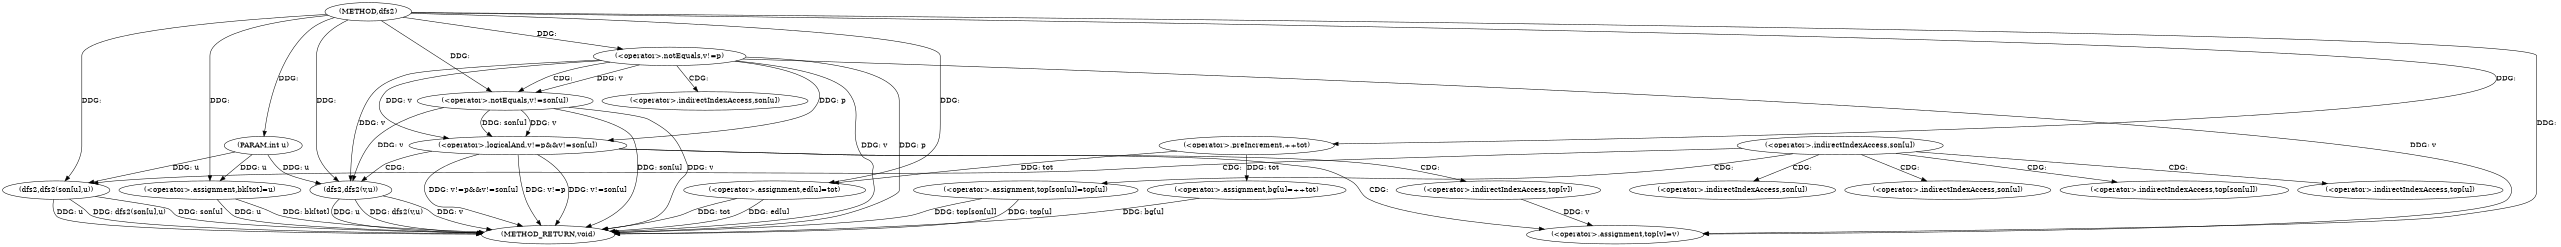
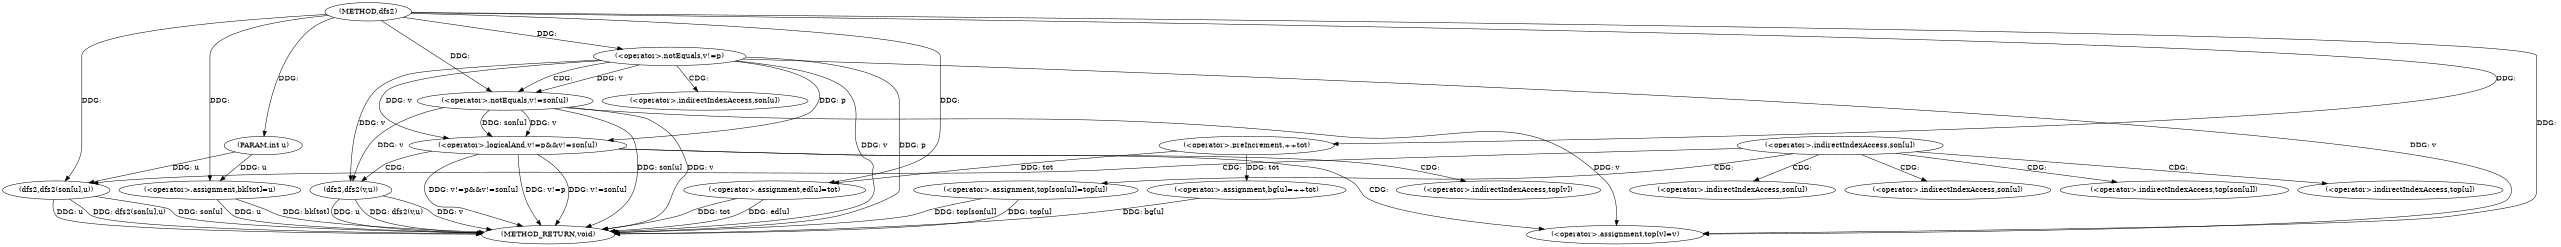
(317, 95) -> none
(282, 171) -> none
(1554, 212) -> (1114, 121)
